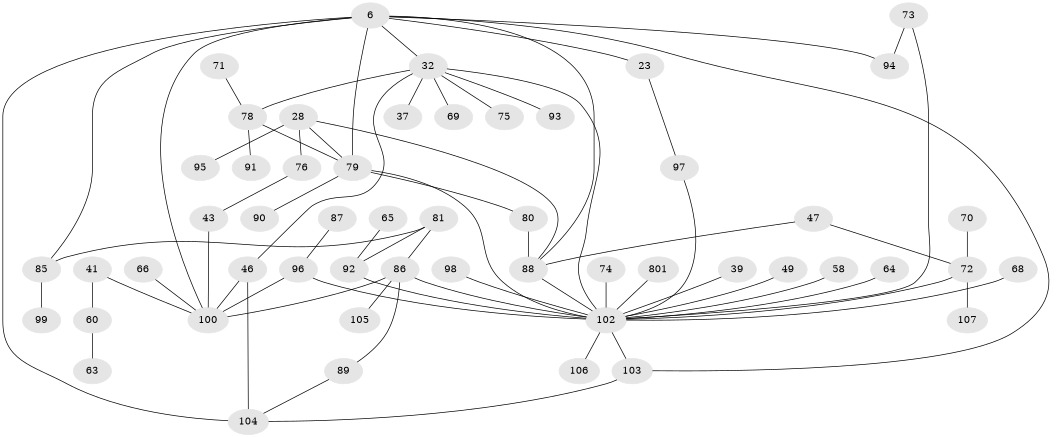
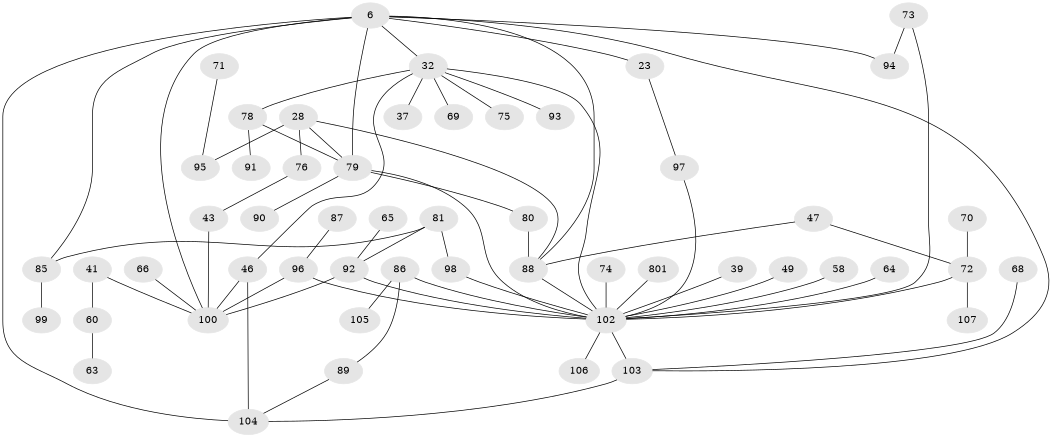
(234, 92) -> (210, 117)
(419, 244) -> (445, 244)
(307, 301) -> (281, 298)
(817, 312) -> (853, 357)
